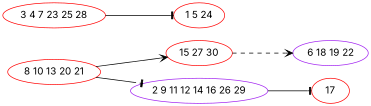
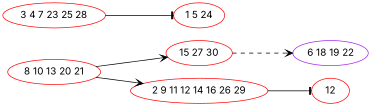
(116, 80) -> (116, 80)
(199, 91) -> (199, 91)
(331, 91) -> (331, 91)
